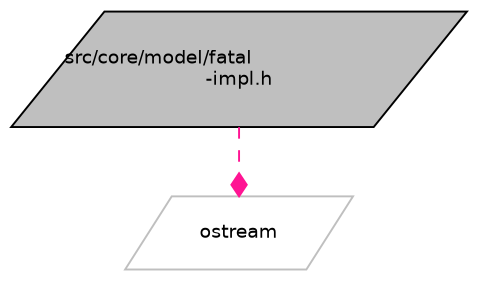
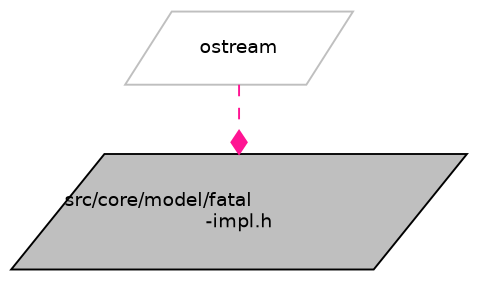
(239, 150) -> (239, 108)
